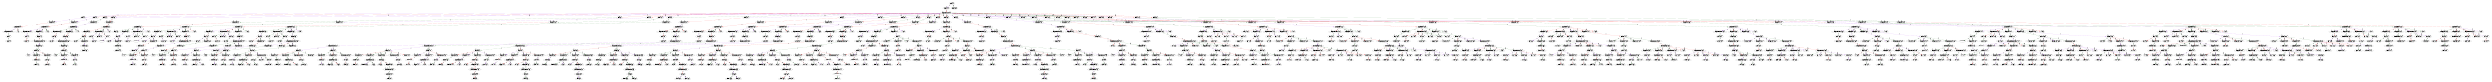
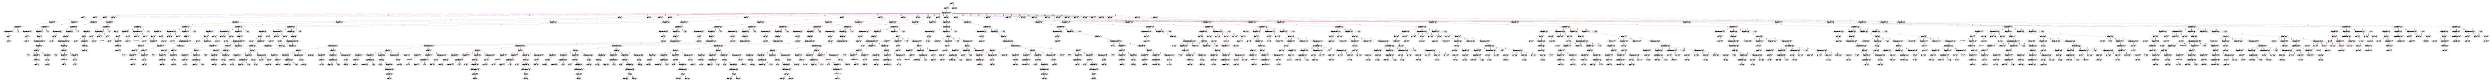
none -> (2225, 51)
